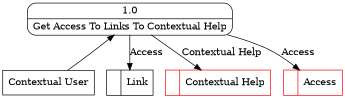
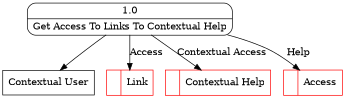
(222, 53) -> (222, 53)
(298, 53) -> (298, 53)
(88, 55) -> (86, 50)
(130, 83) -> (130, 83)
